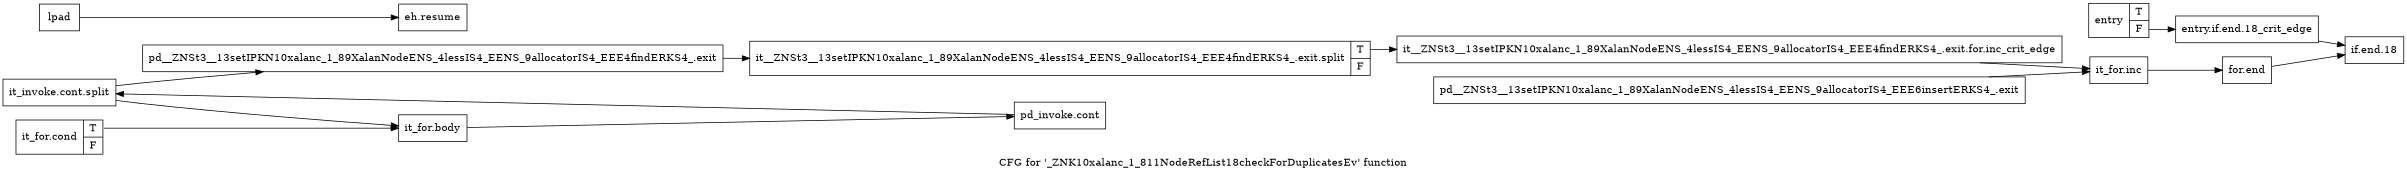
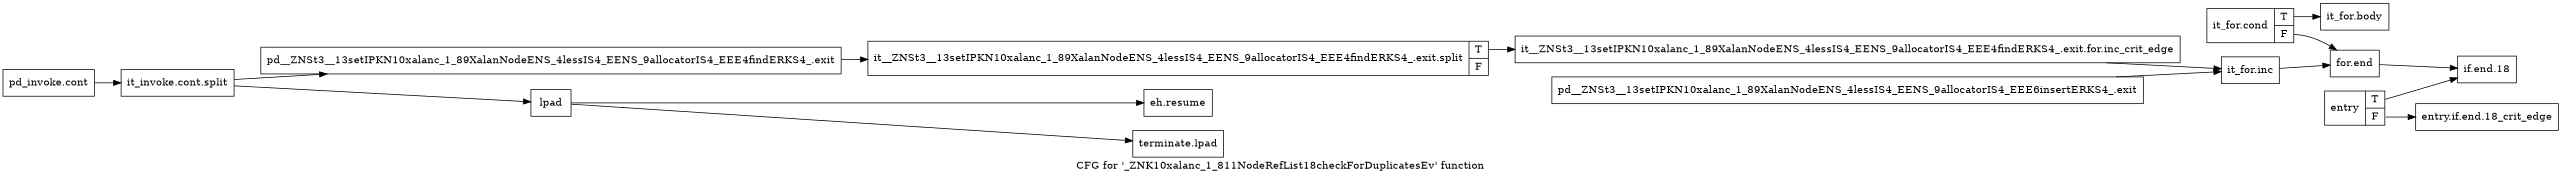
none -> (2313, 38)
(2328, 43) -> (2418, 90)
(253, 114) -> (379, 94)
(737, 122) -> none
none -> (1178, 144)
